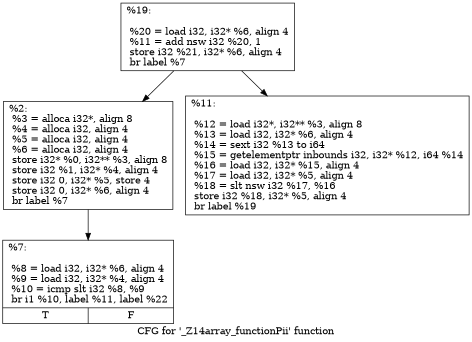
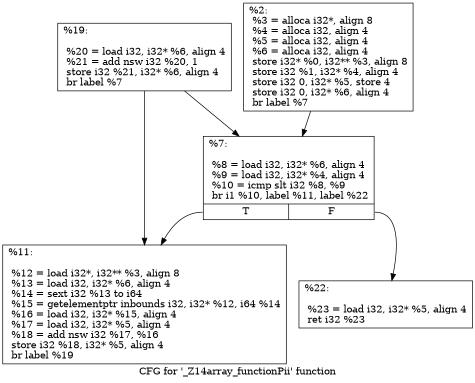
(194, 42) -> (131, 62)
(161, 84) -> (209, 111)
(263, 186) -> (83, 335)
none -> (180, 220)
none -> (386, 304)
